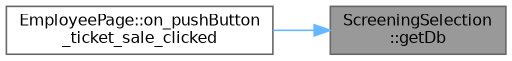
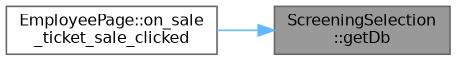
(140, 30) -> (112, 30)
